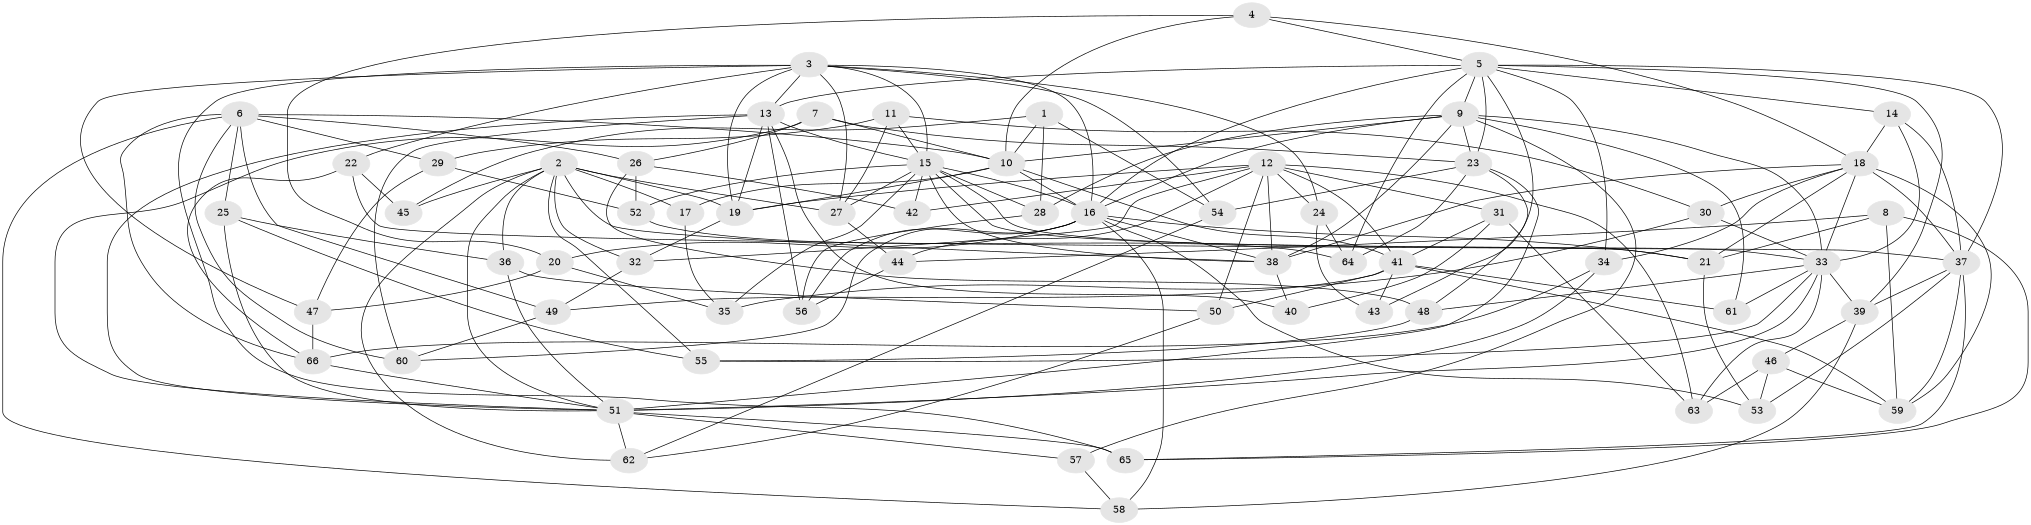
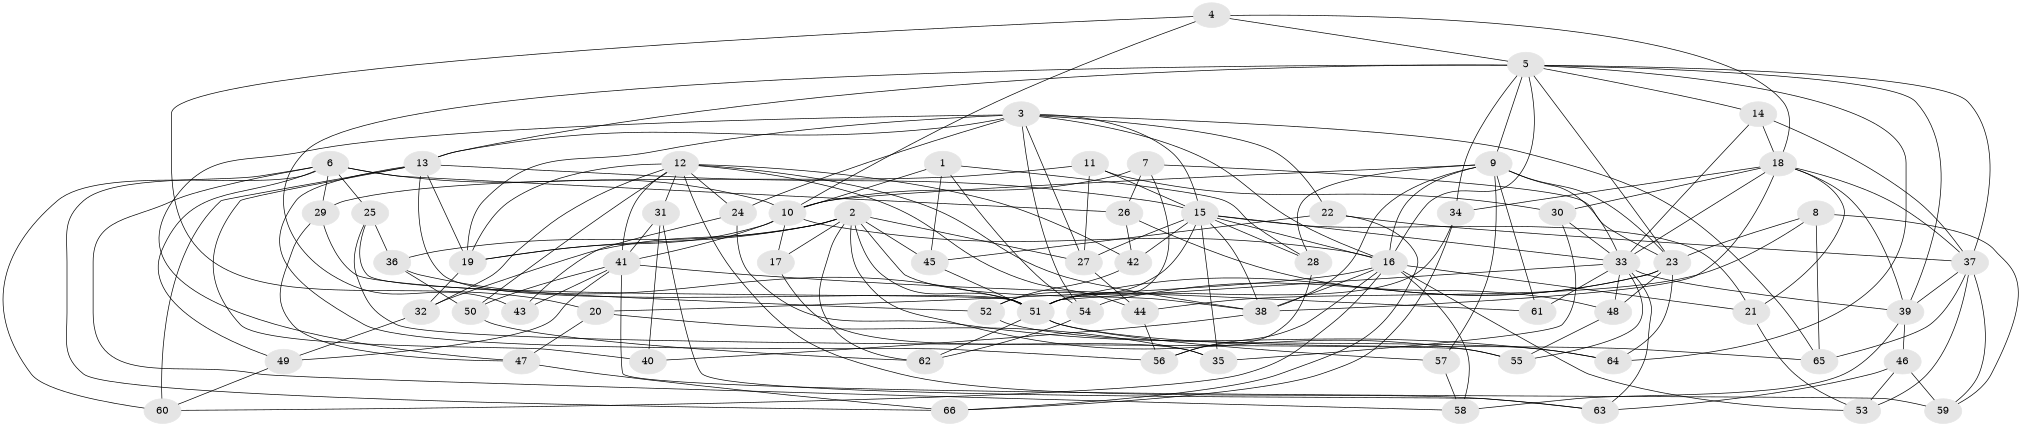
(636, 188) -> (1072, 285)
(1796, 238) -> (1746, 235)
(1991, 270) -> (1869, 222)
(464, 388) -> (973, 283)
